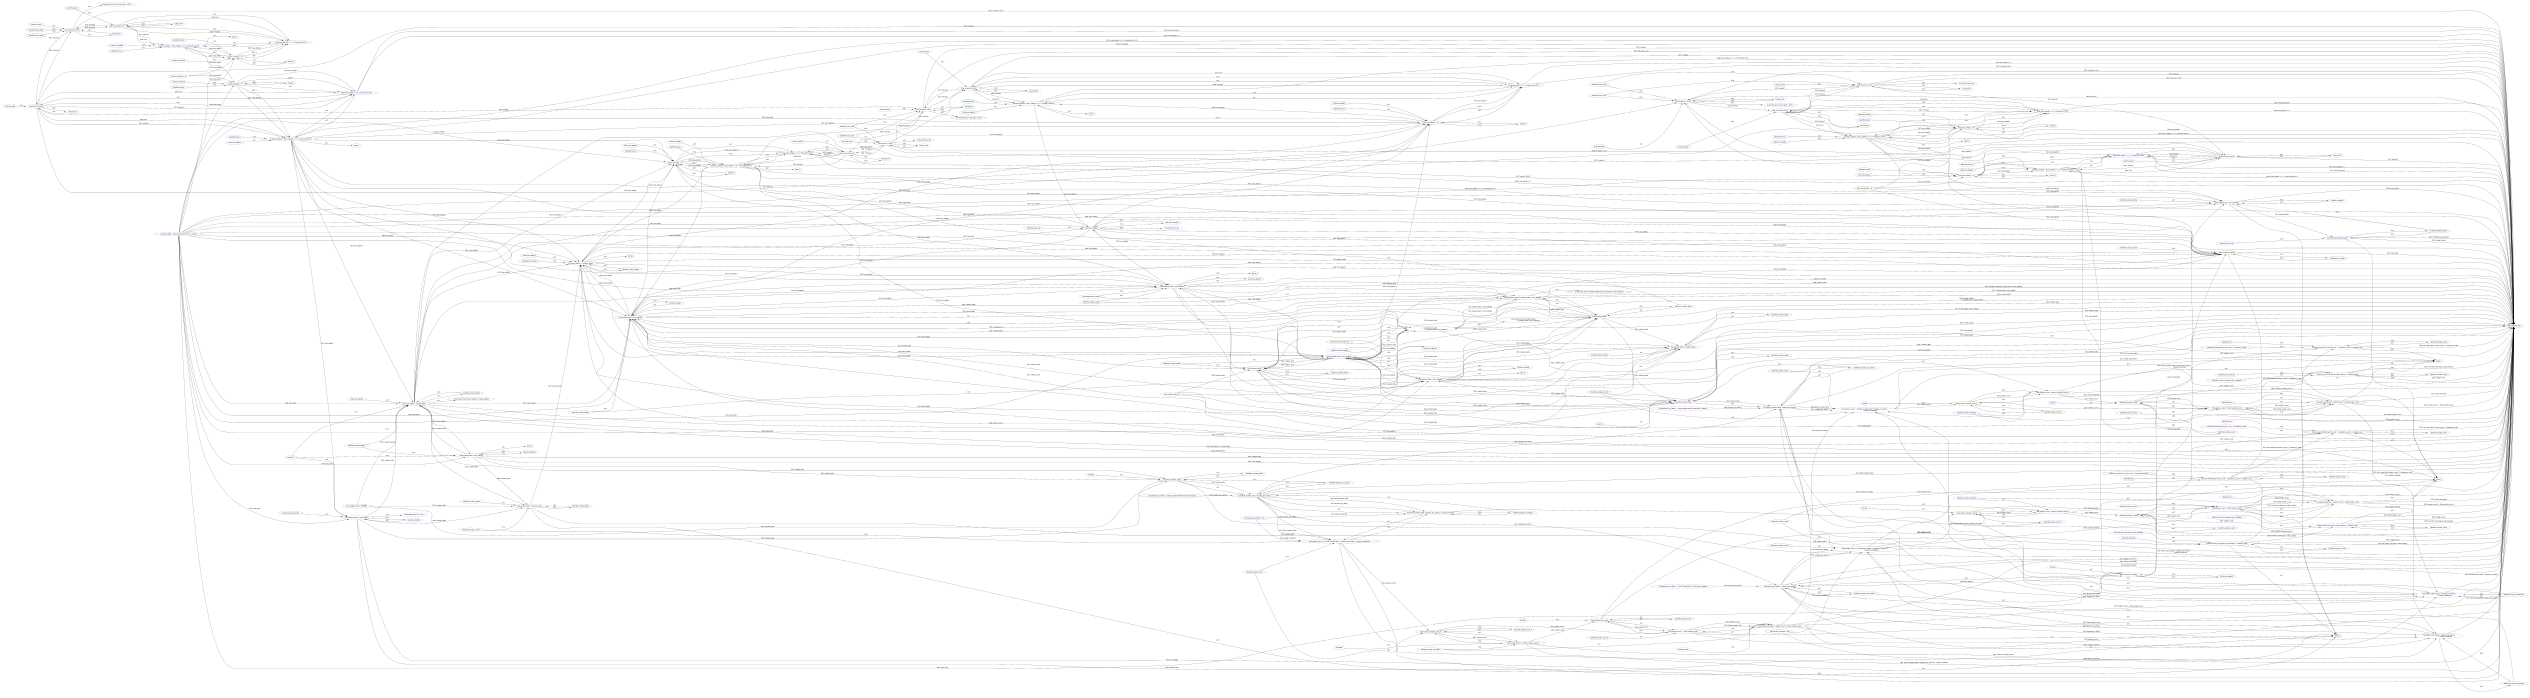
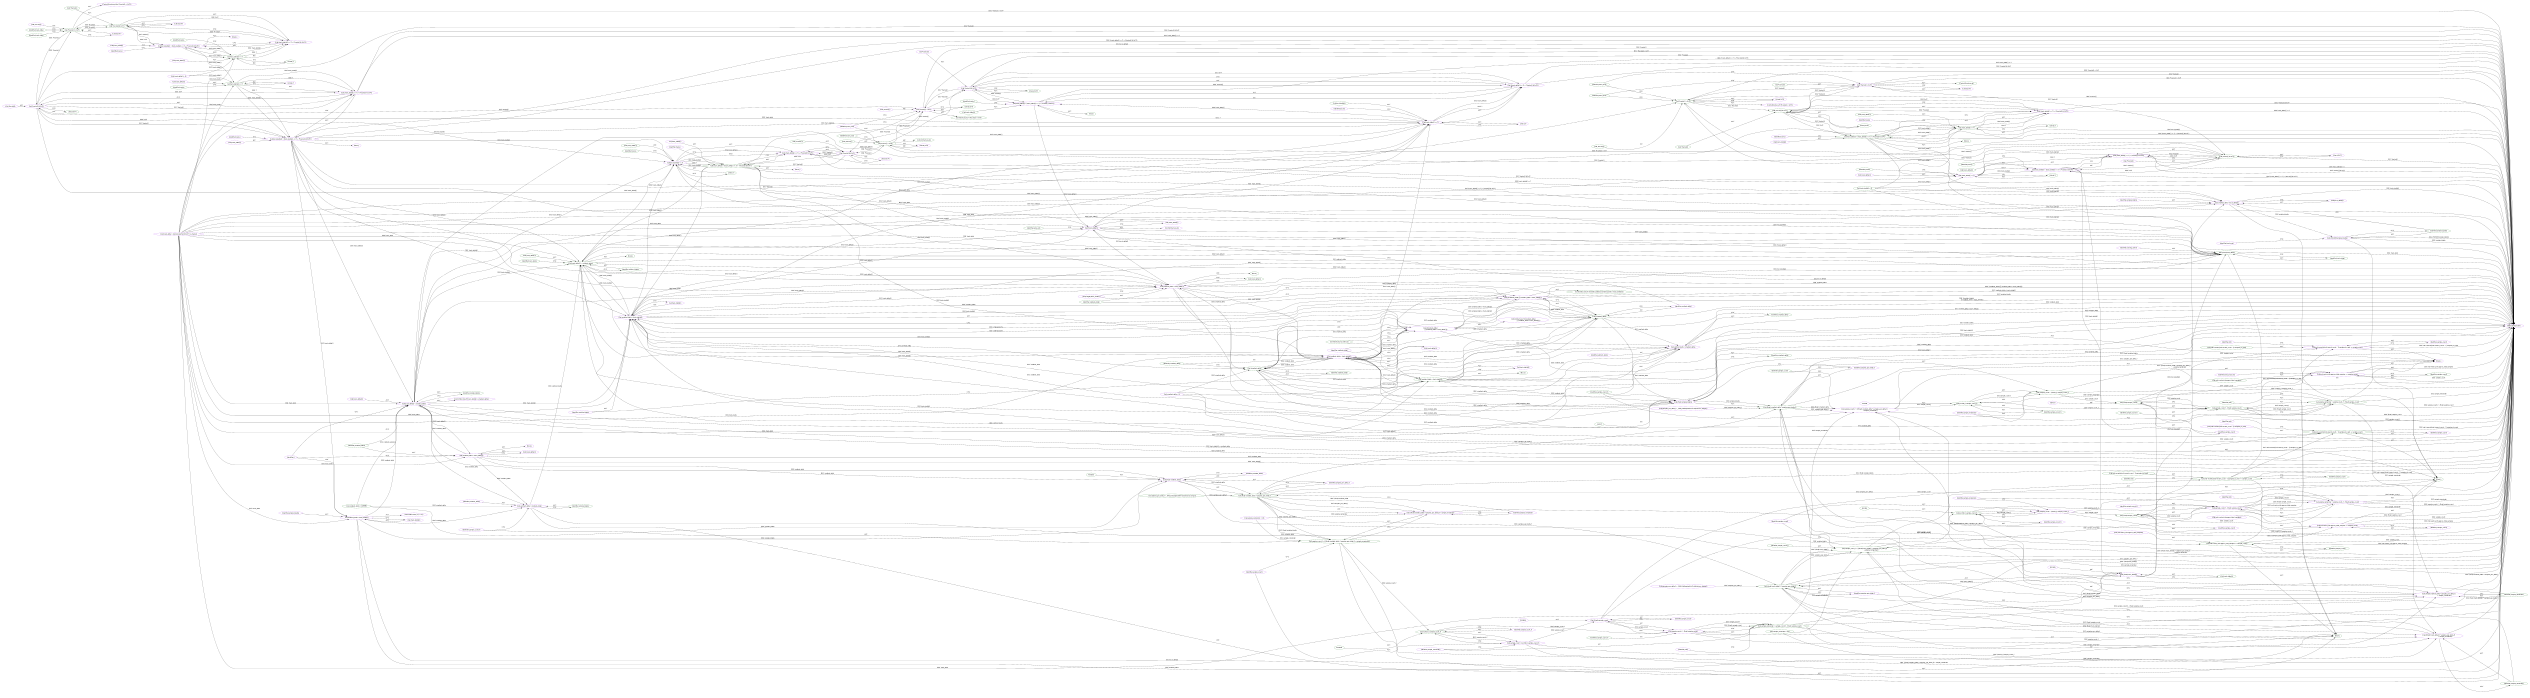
(2129, 538) -> none
